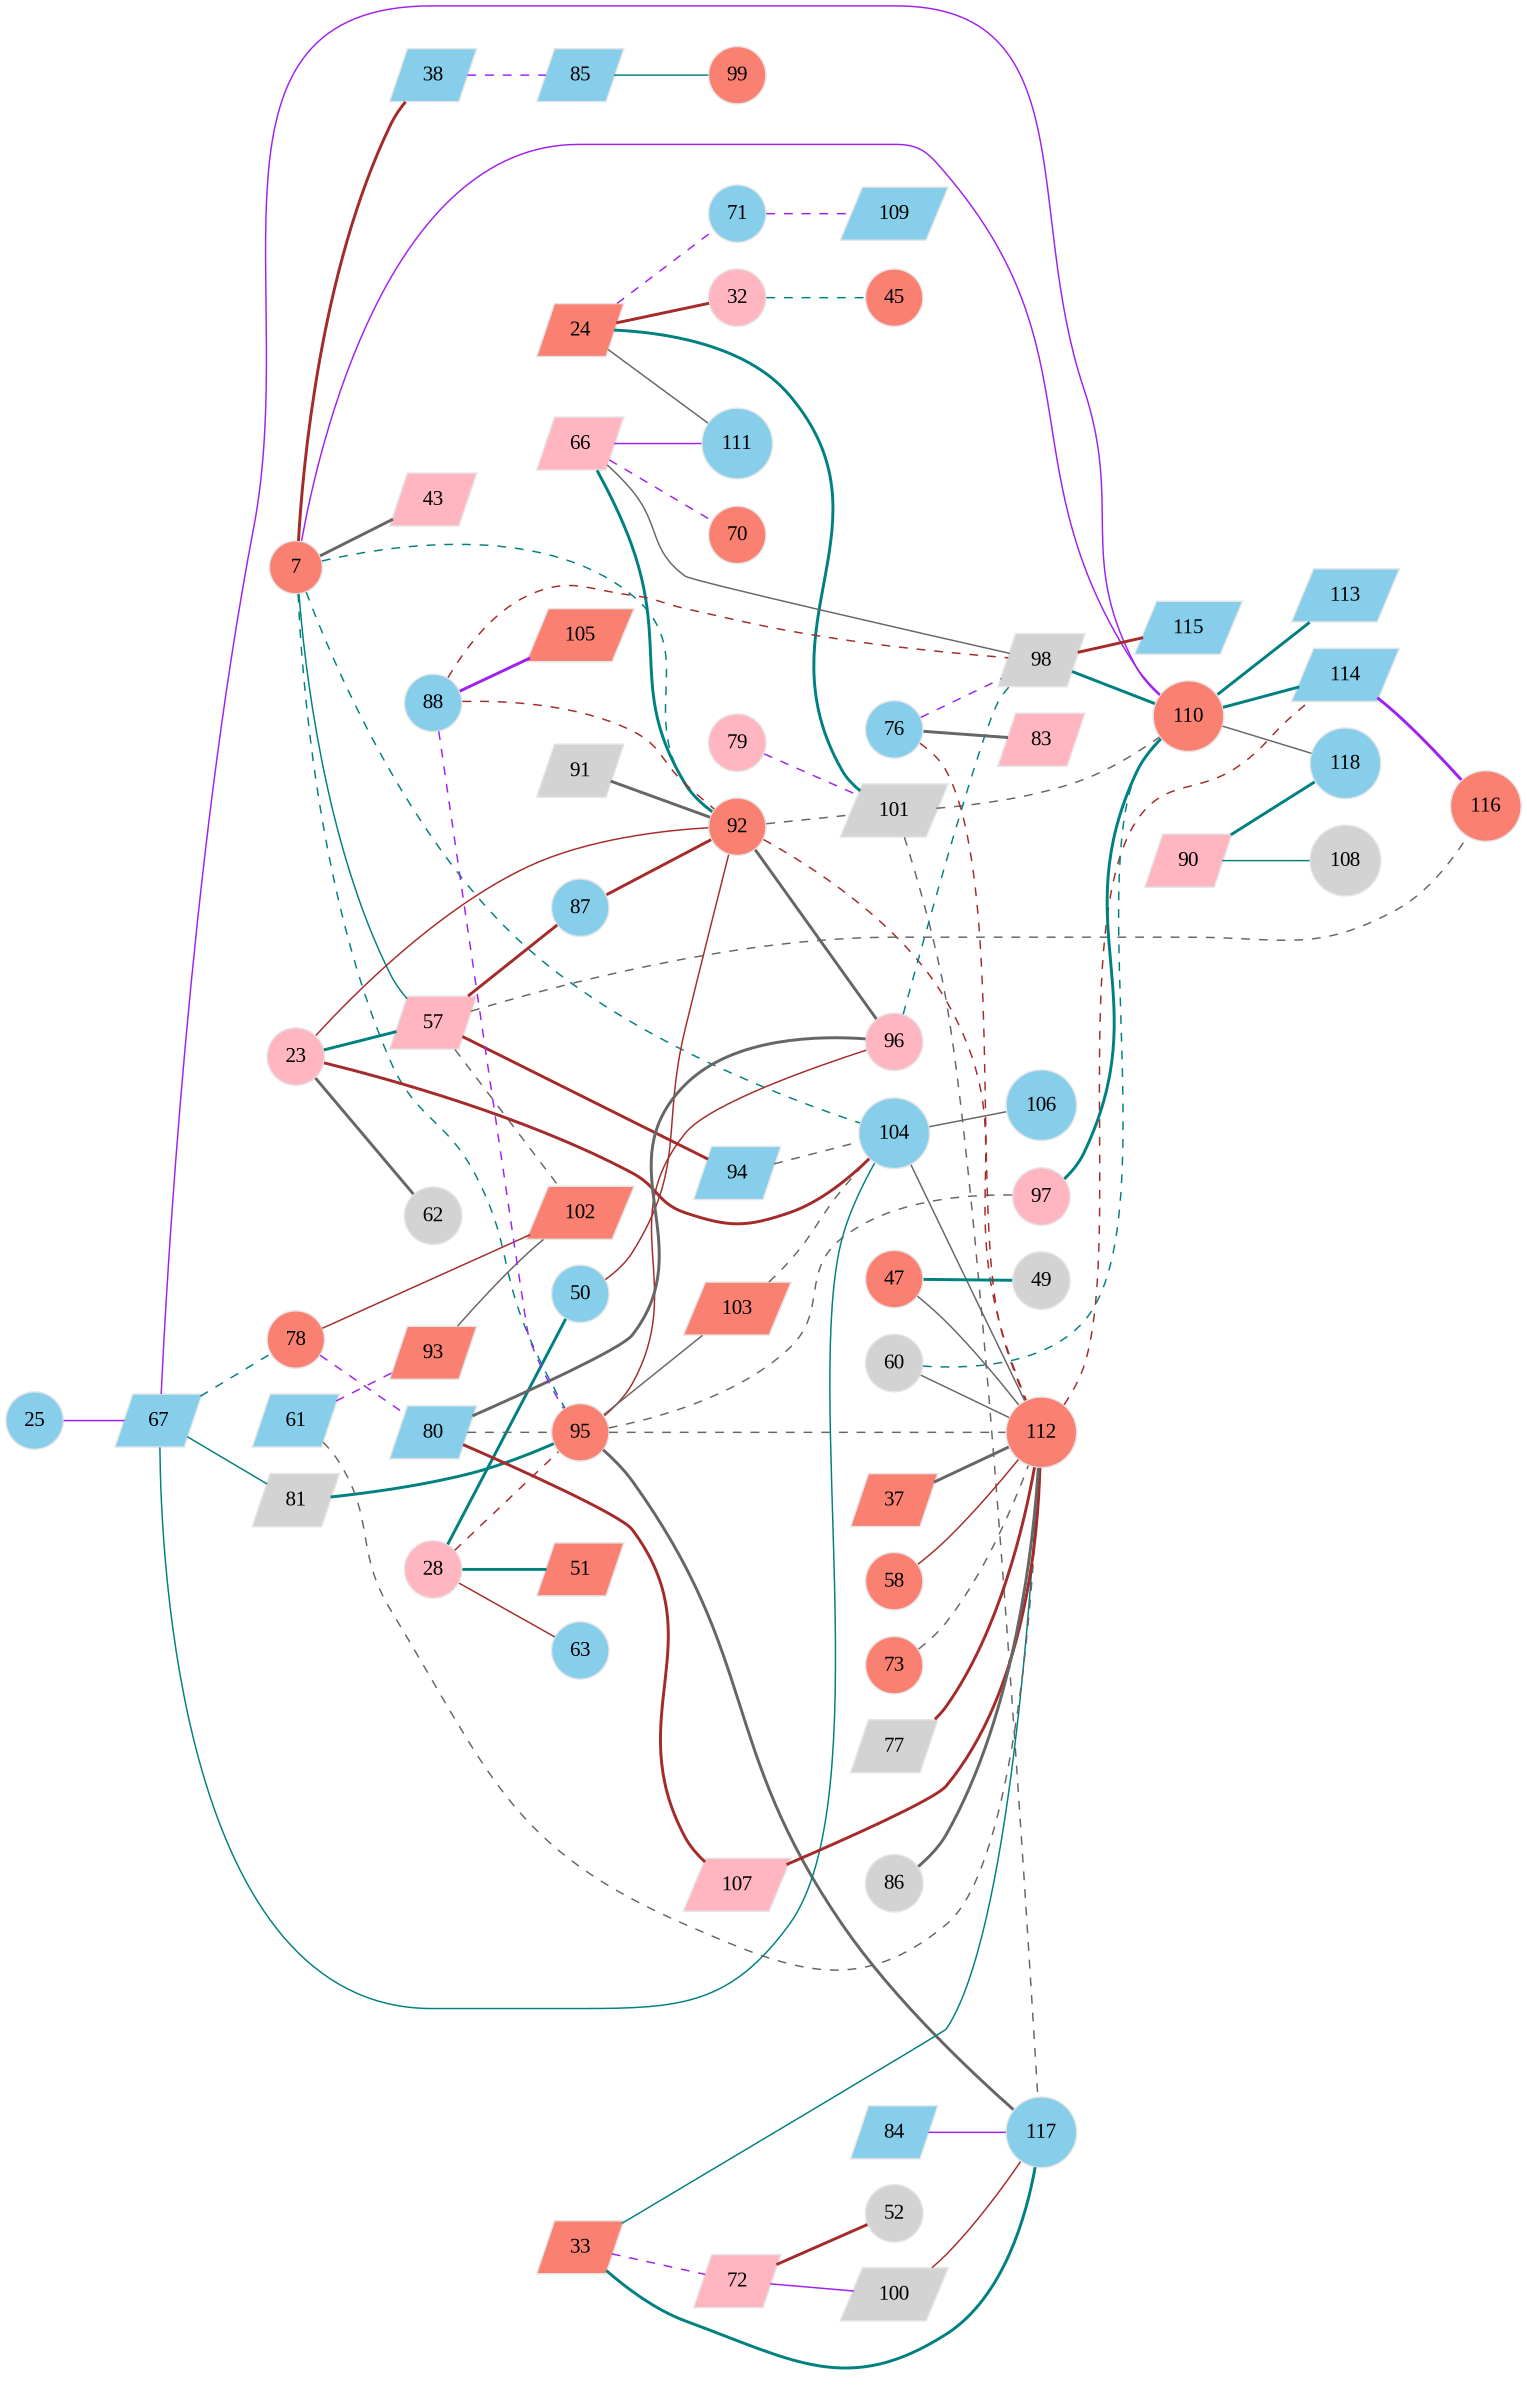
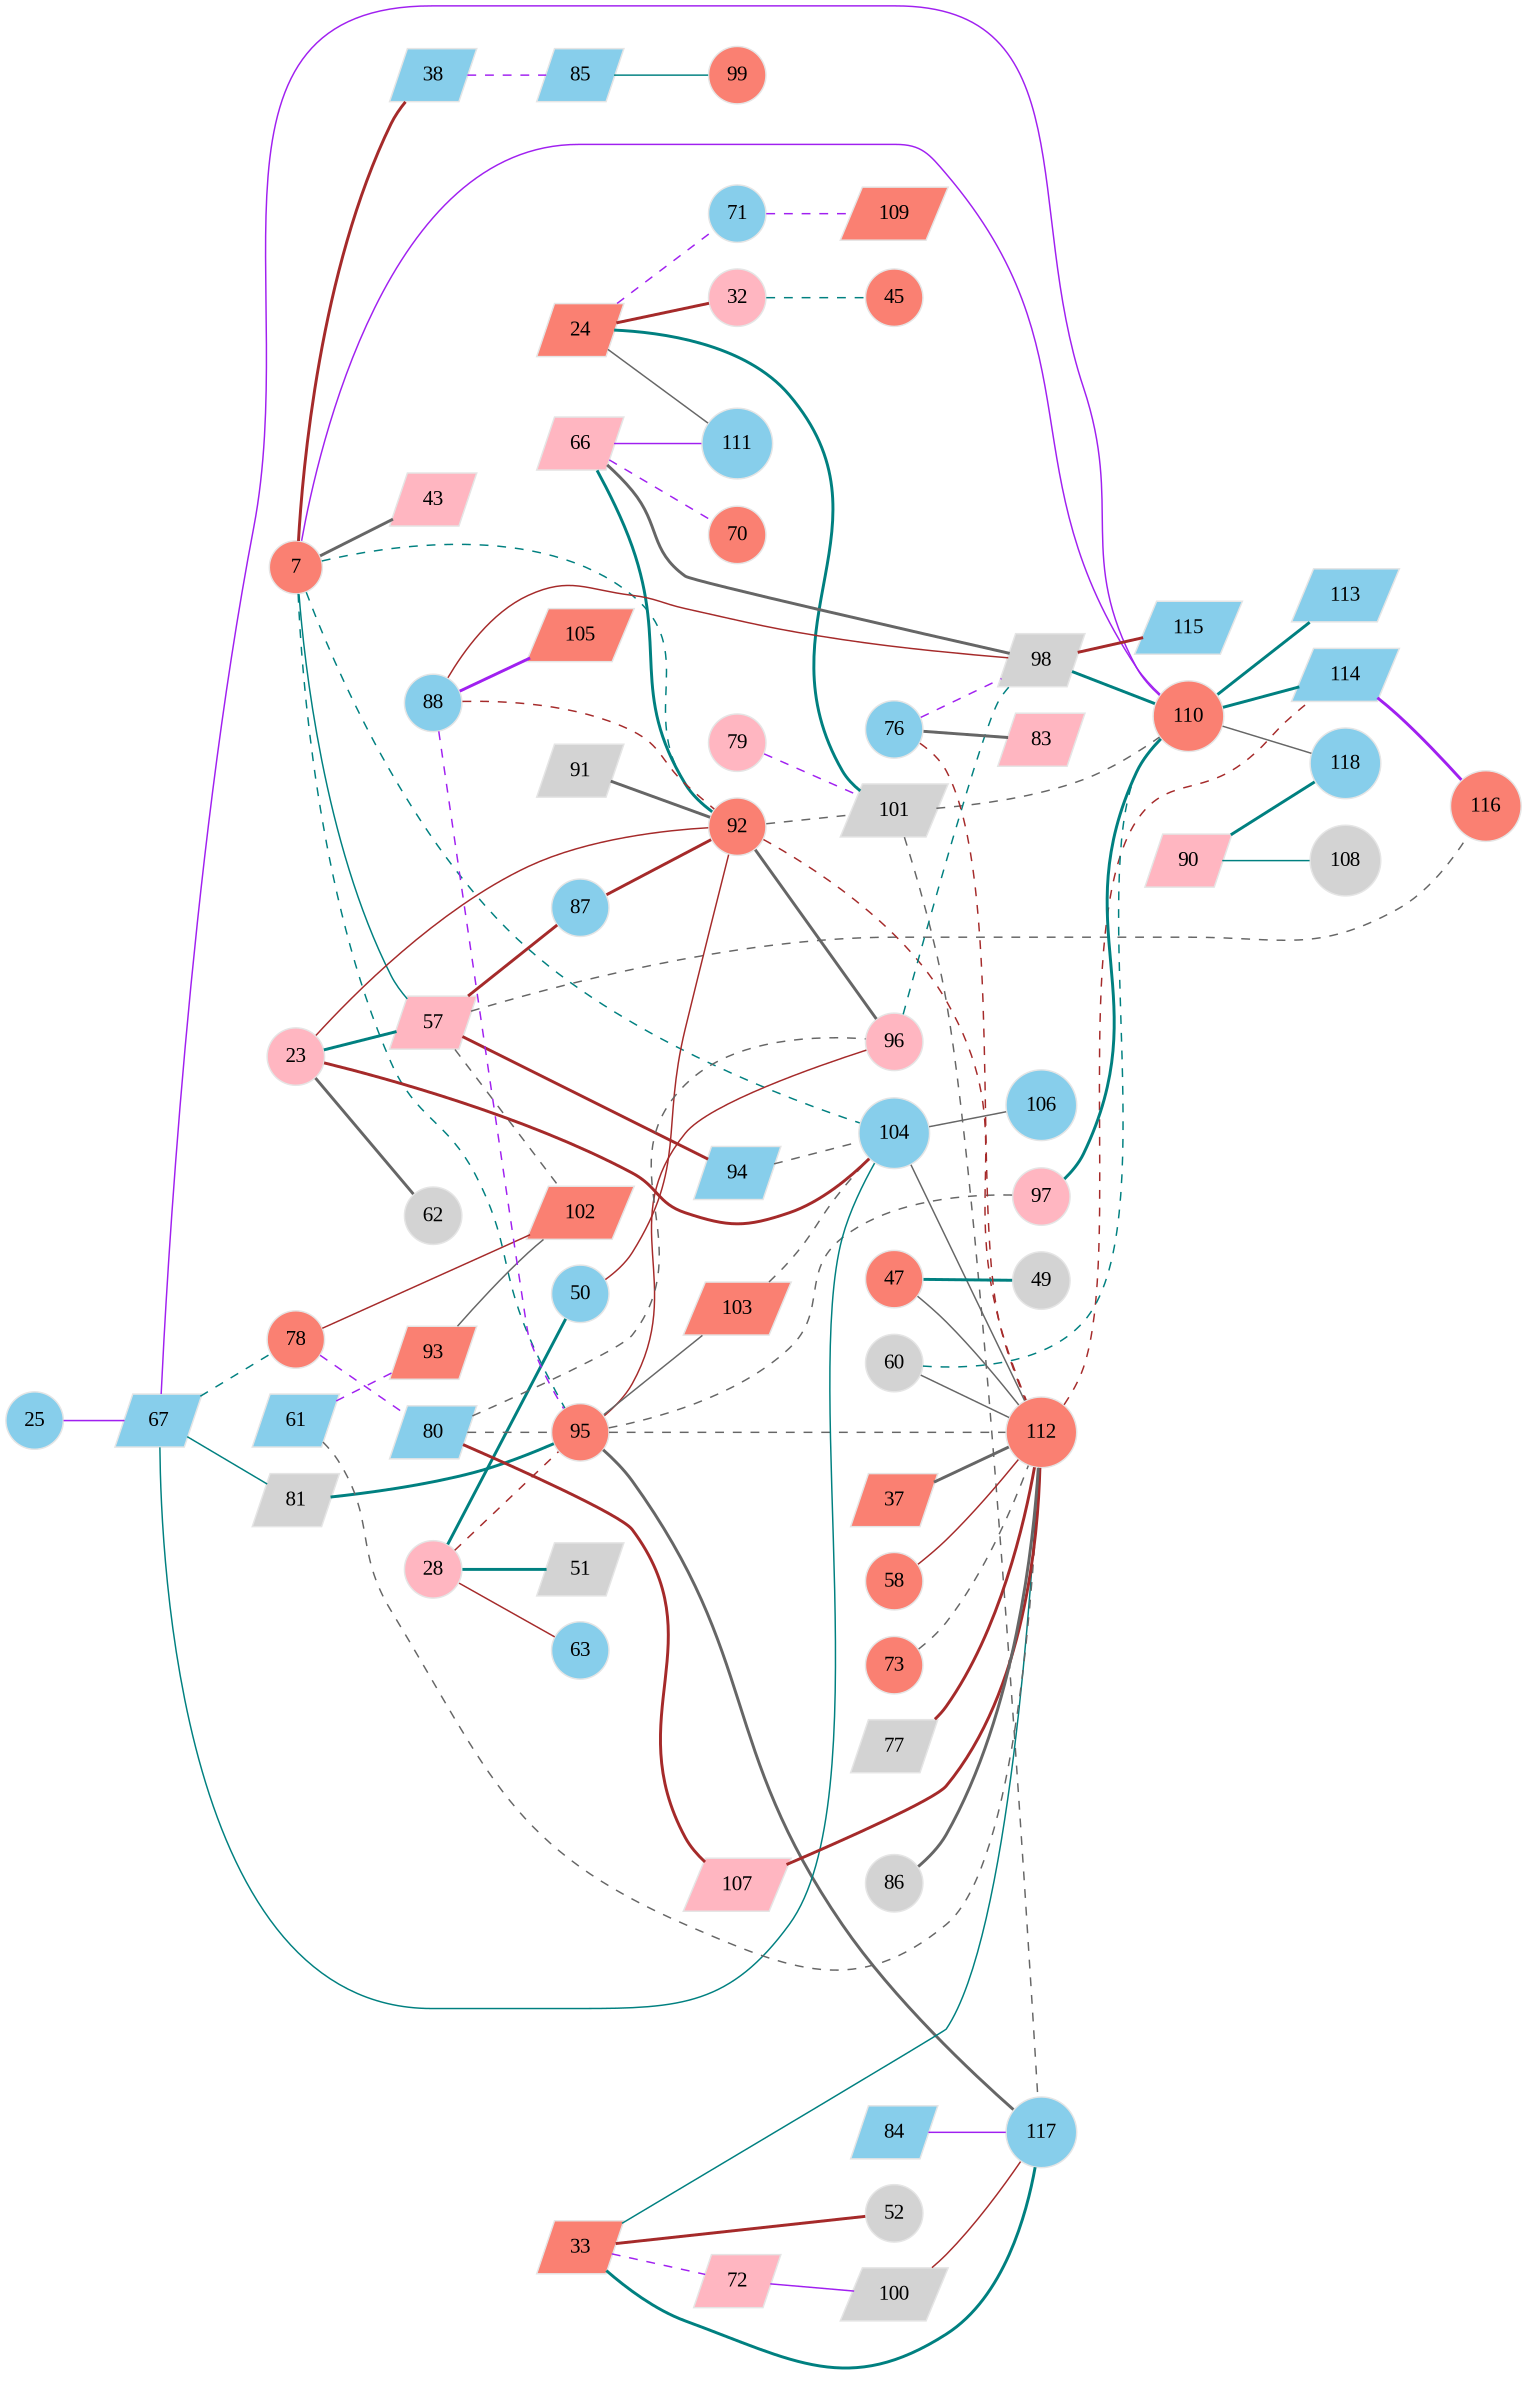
(894, 214) -> (894, 214)
(780, 600) -> (780, 600)
(709, 614) -> (709, 614)
(652, 1171) -> (652, 1171)
(580, 1569) -> (580, 1569)
(822, 2245) -> (740, 2230)
